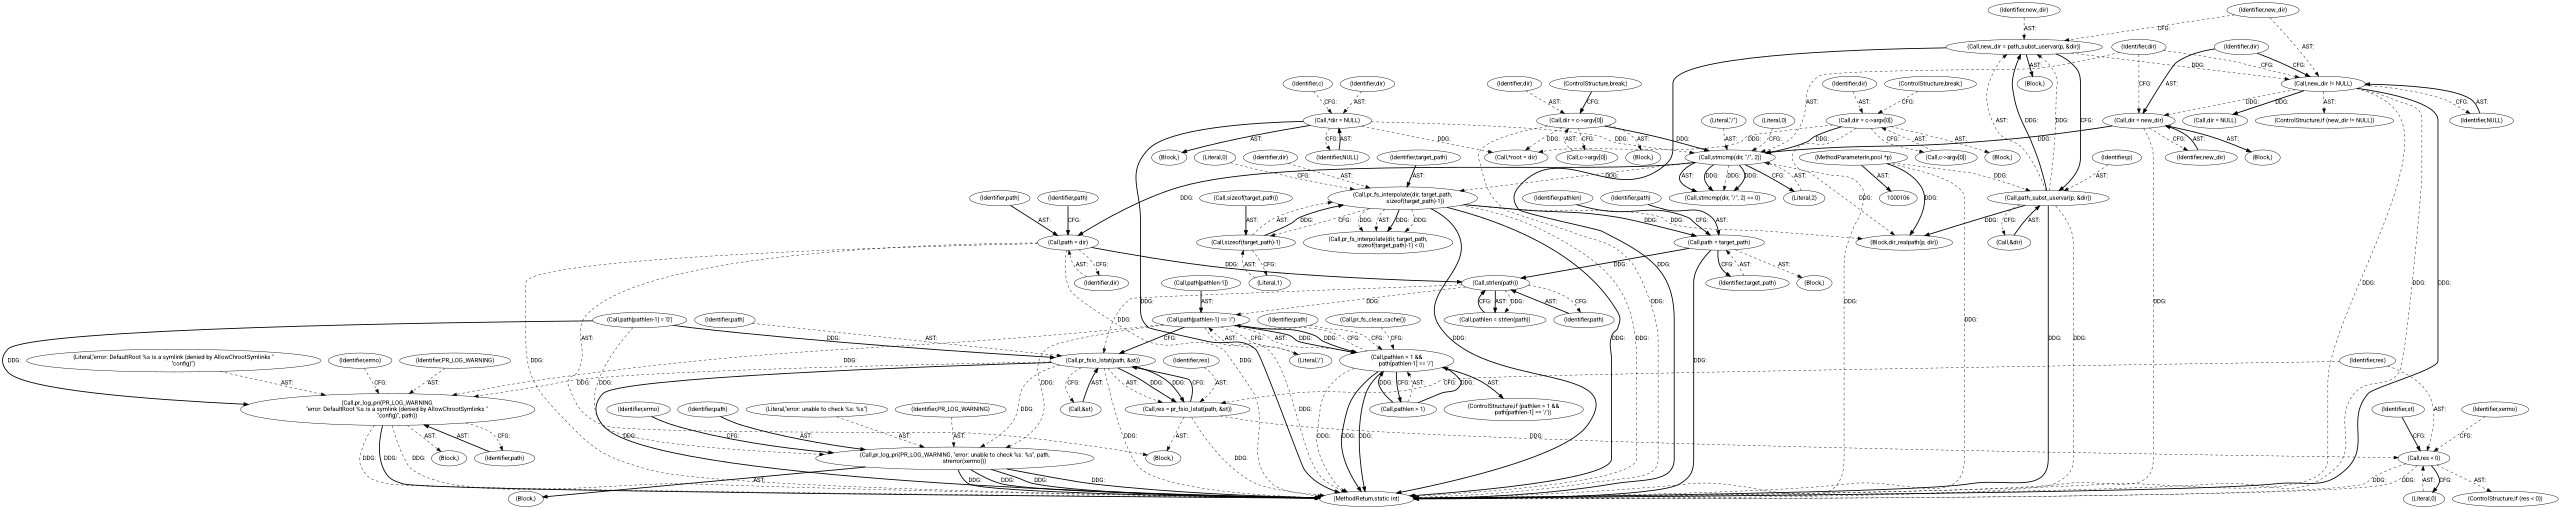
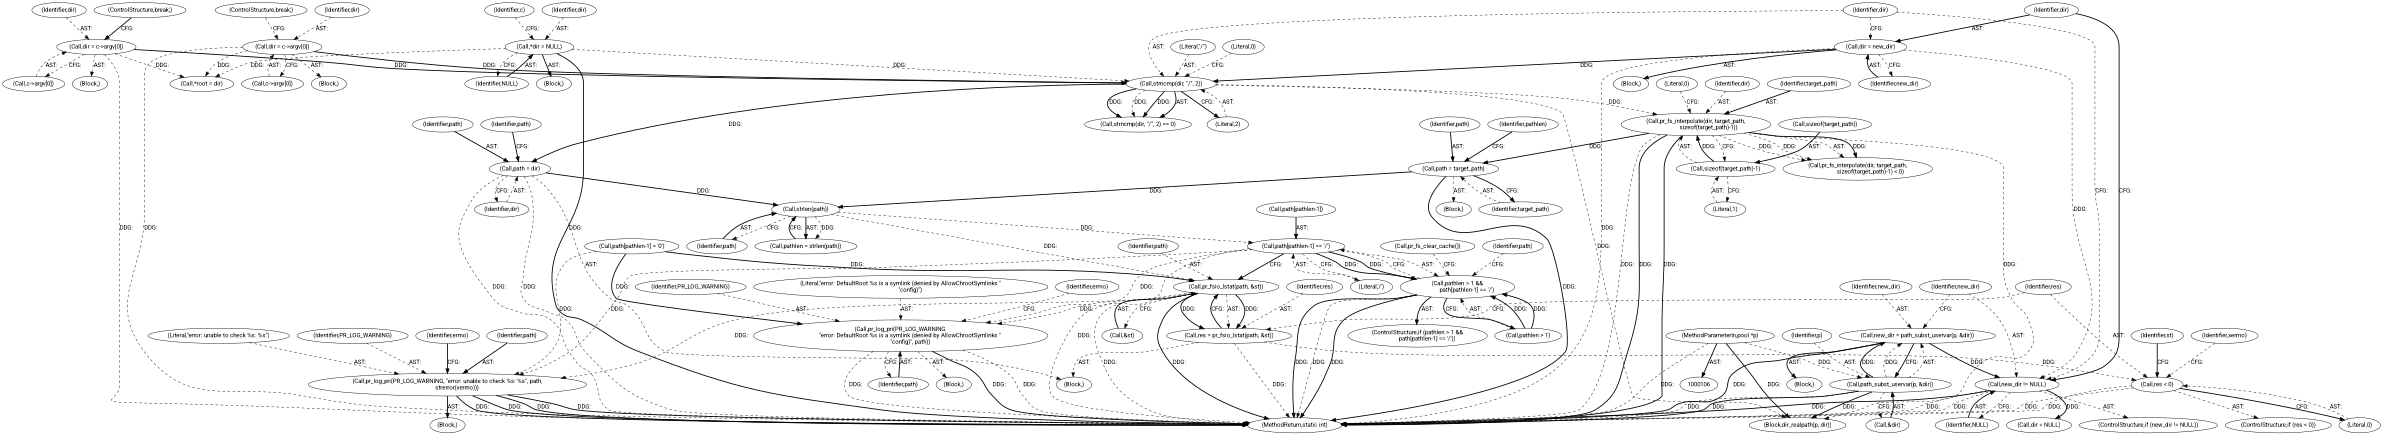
(2178, 66) -> (1962, 361)
(2232, 102) -> (2072, 154)
